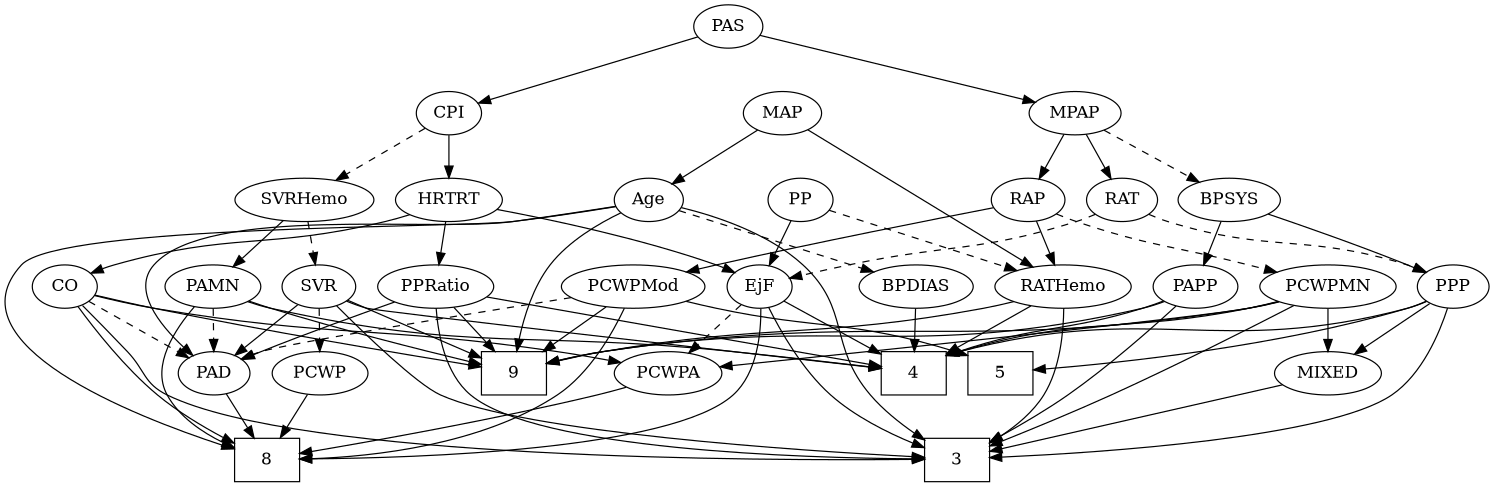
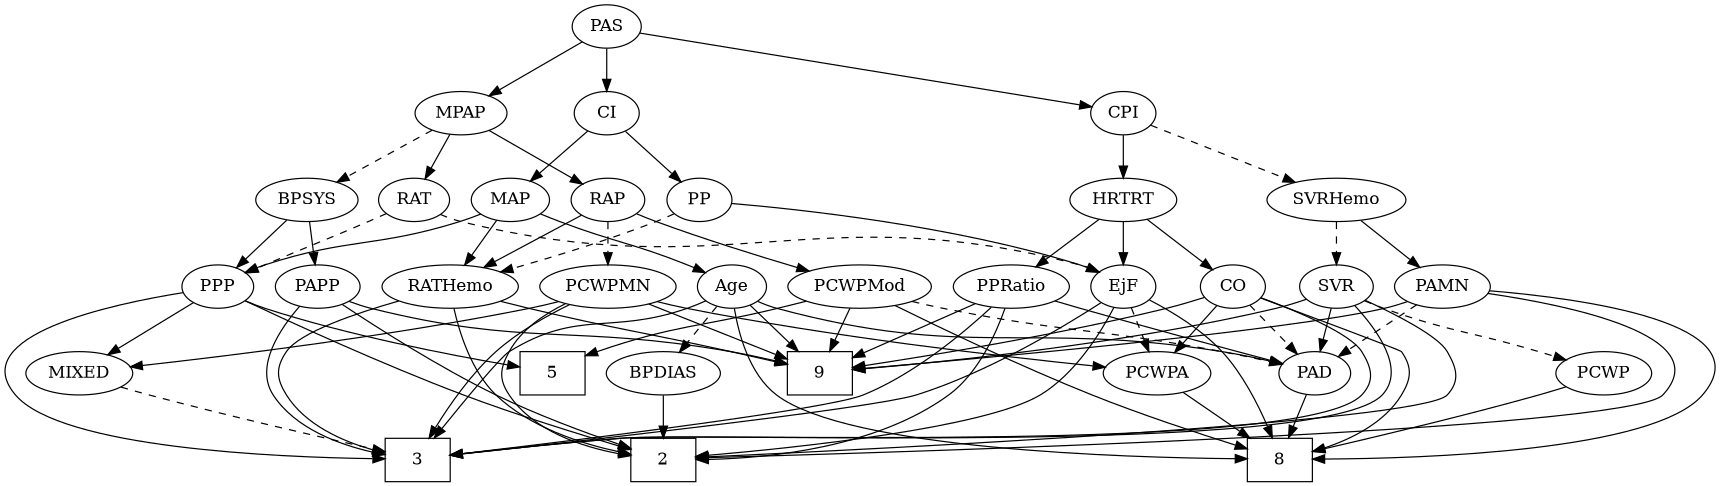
none -> (607, 113)
none -> (369, 242)
(914, 373) -> (663, 460)
(1142, 417) -> (247, 420)
